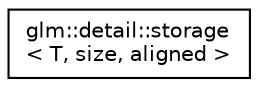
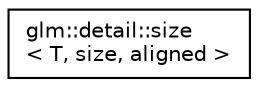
(129, 44) -> (129, 44)
